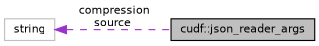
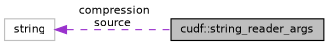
(243, 30) -> (247, 30)
